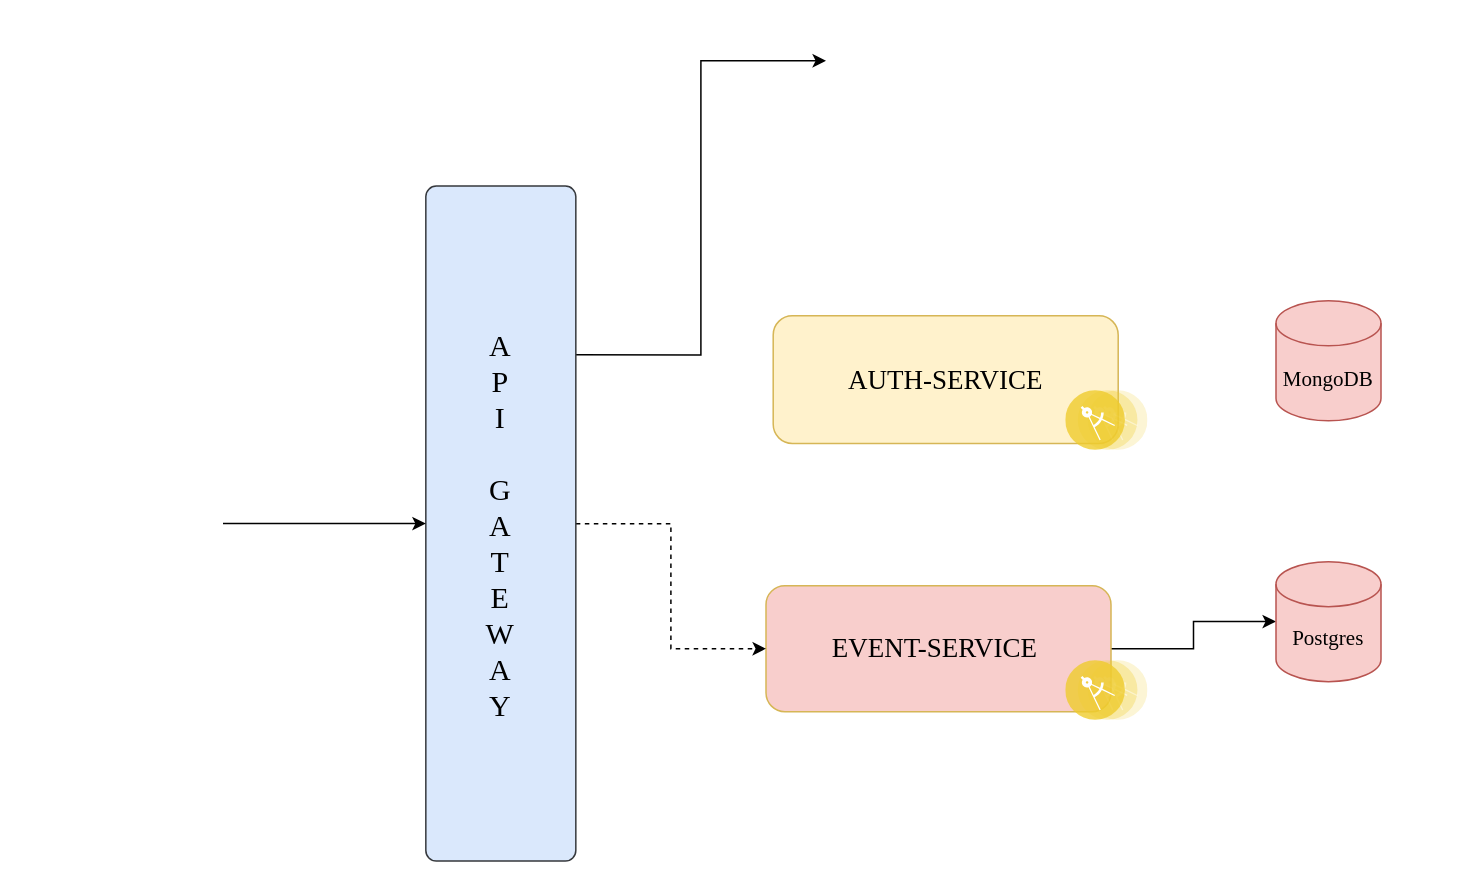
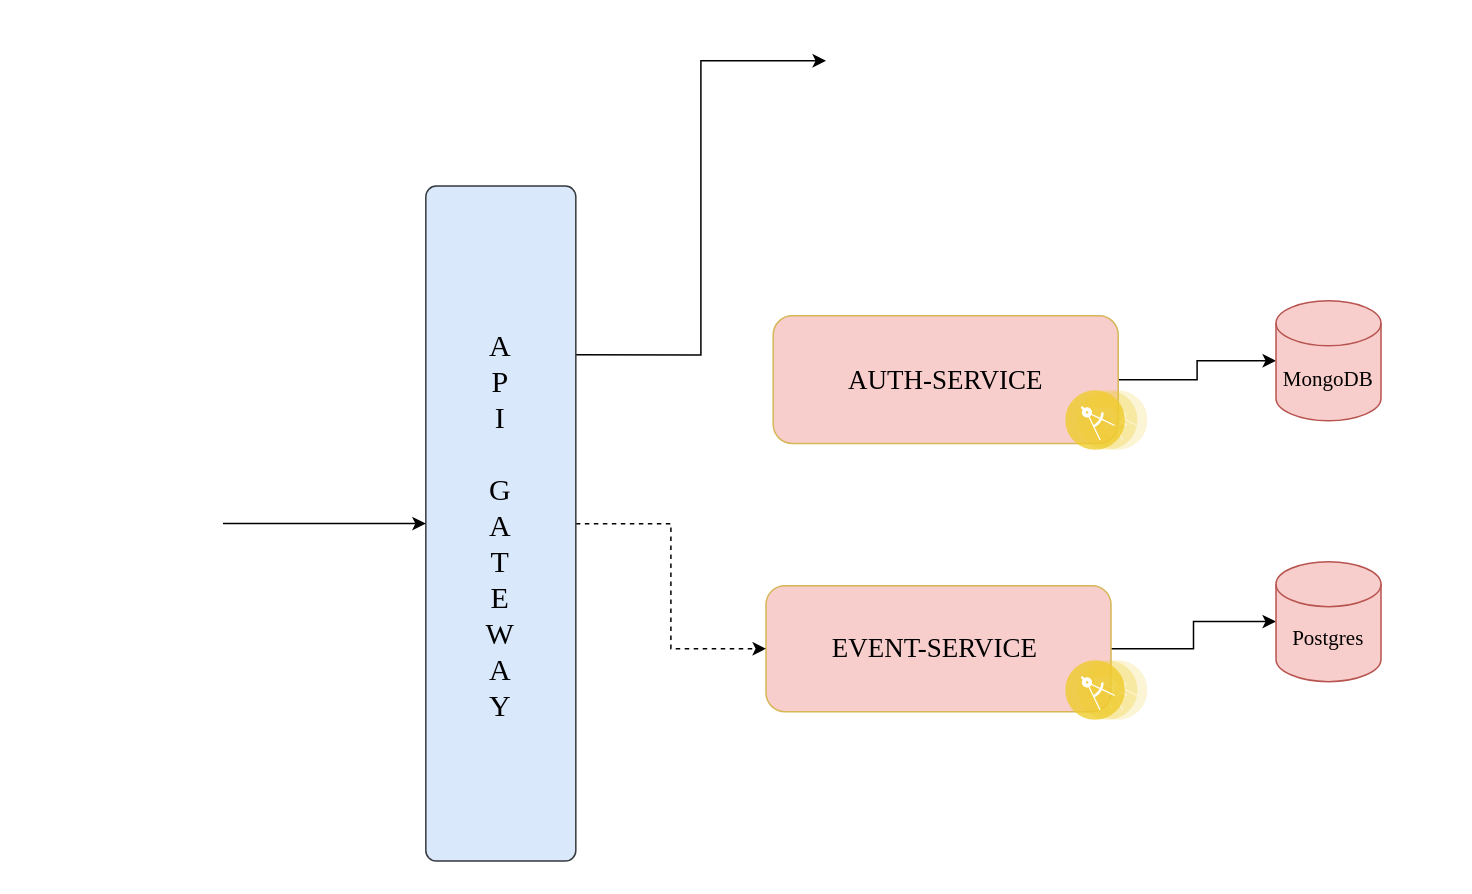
none -> (1197, 375)
(945, 380) -> (945, 380)
